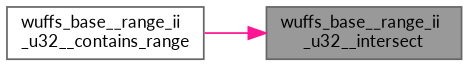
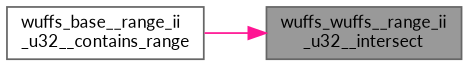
(364, 33) -> (364, 33)
